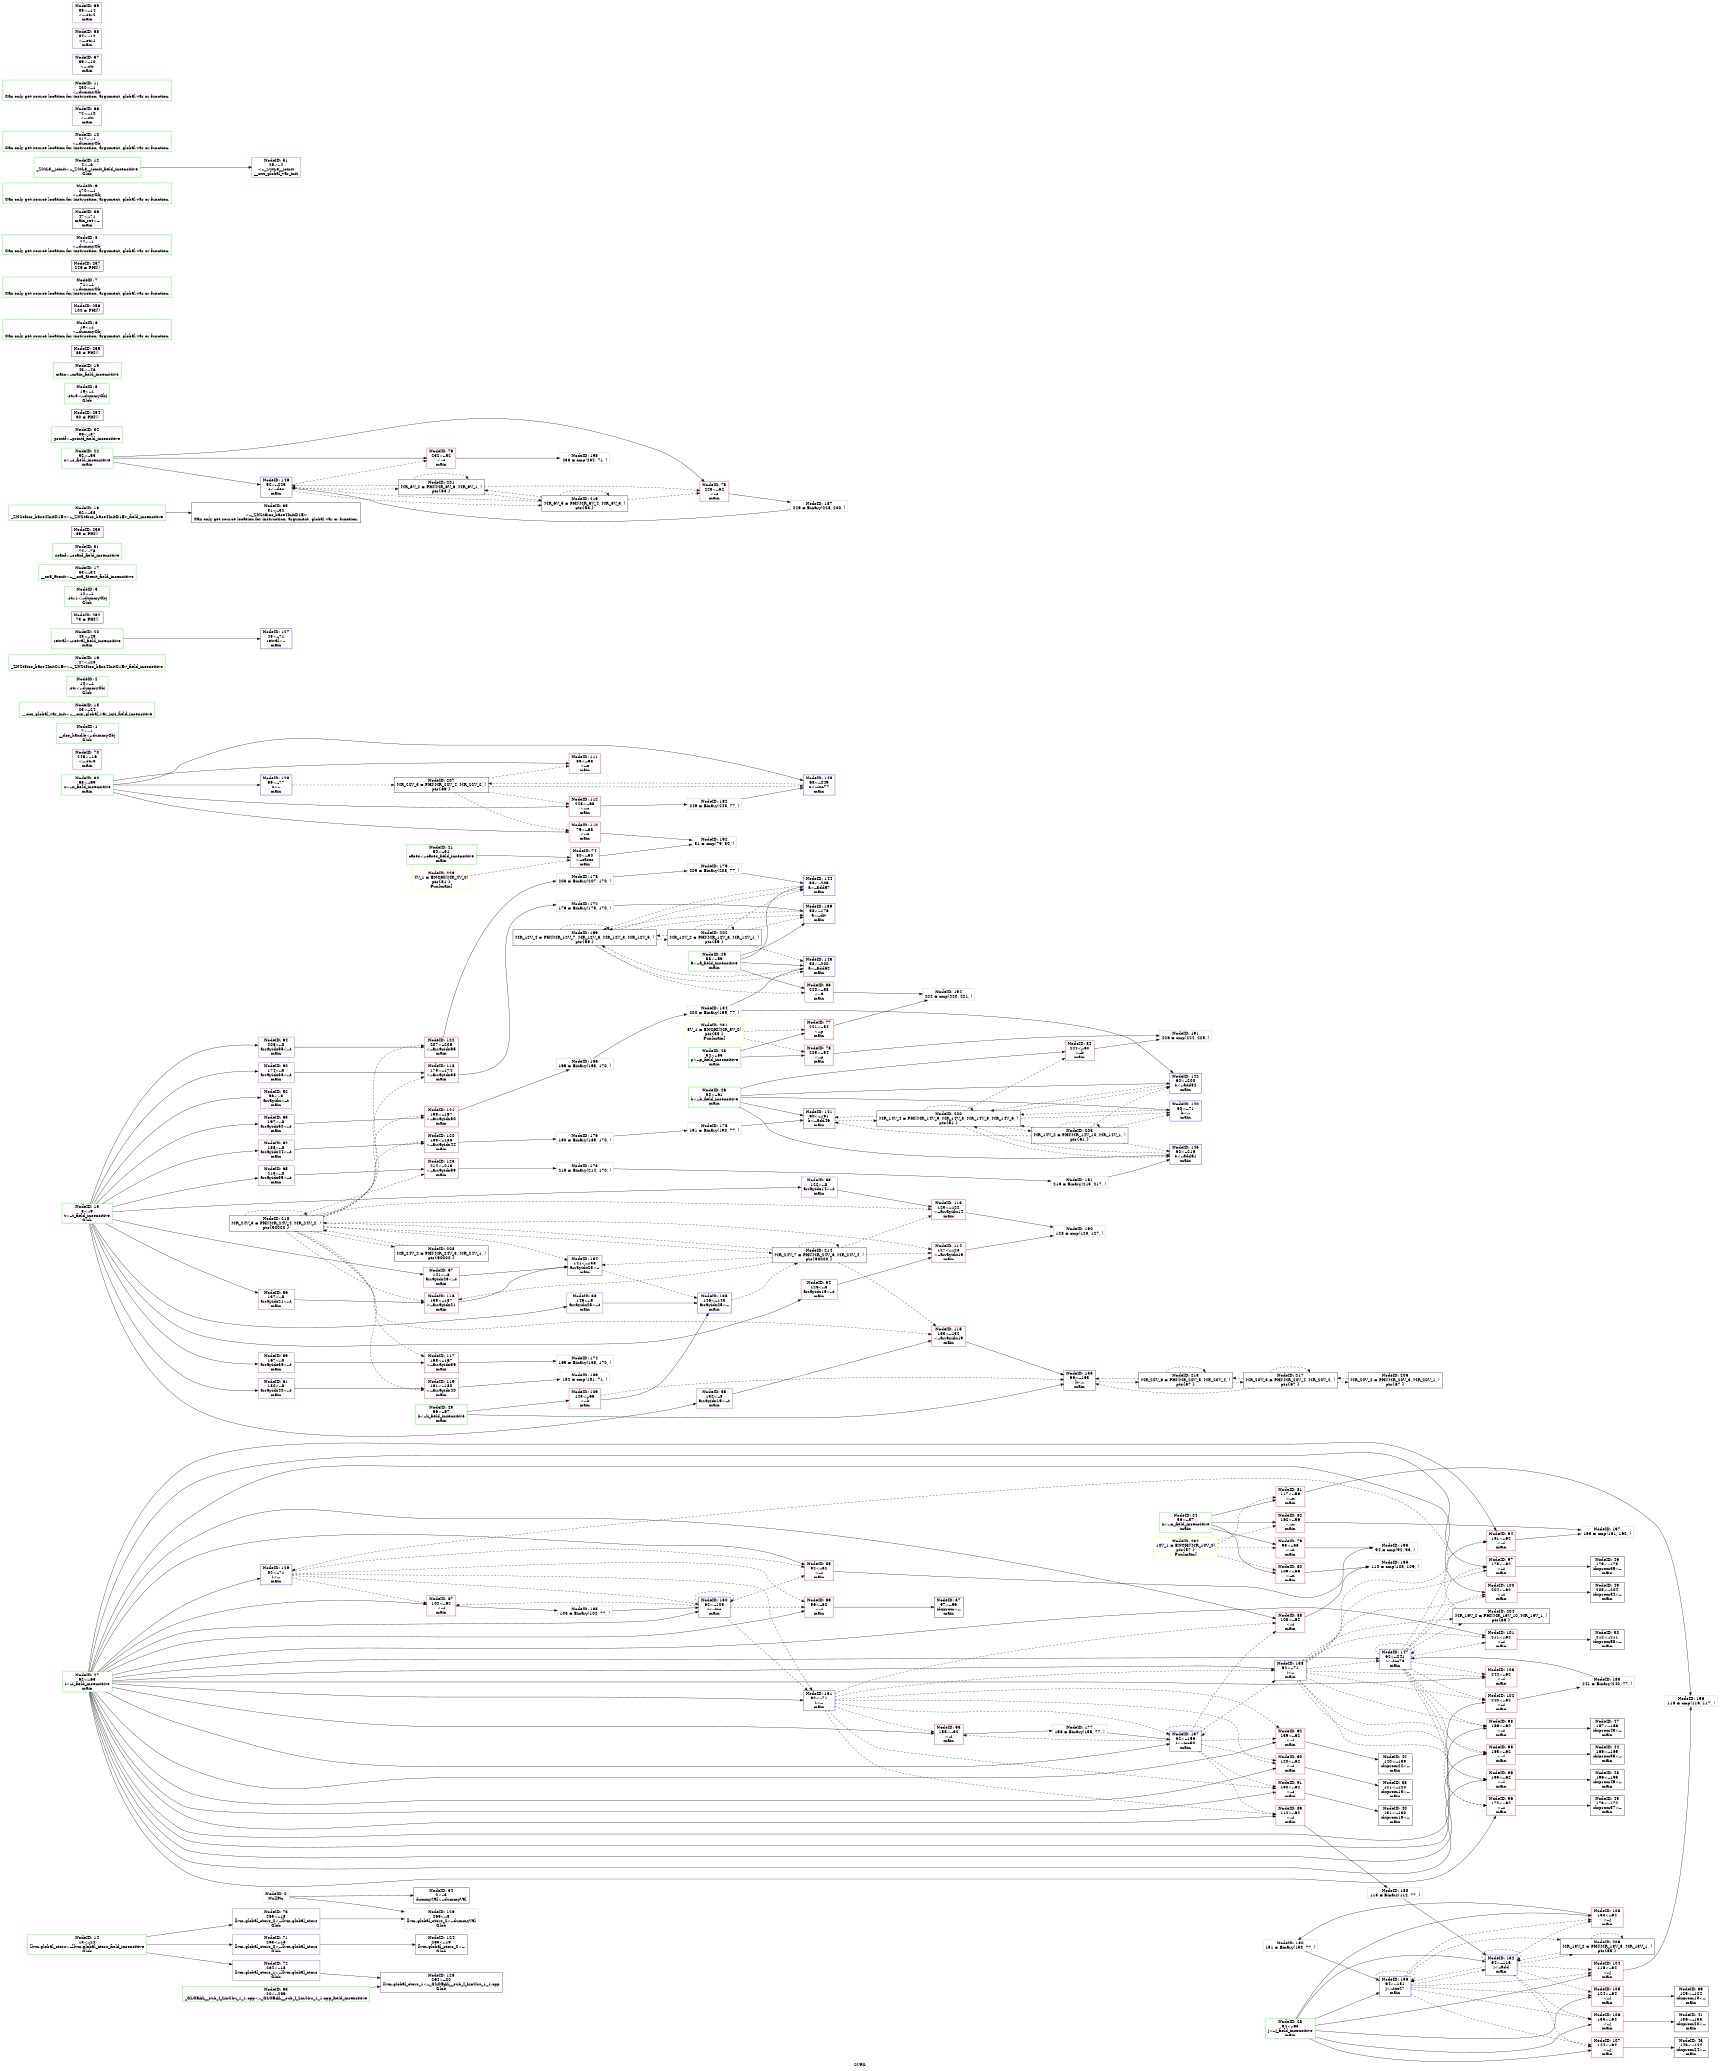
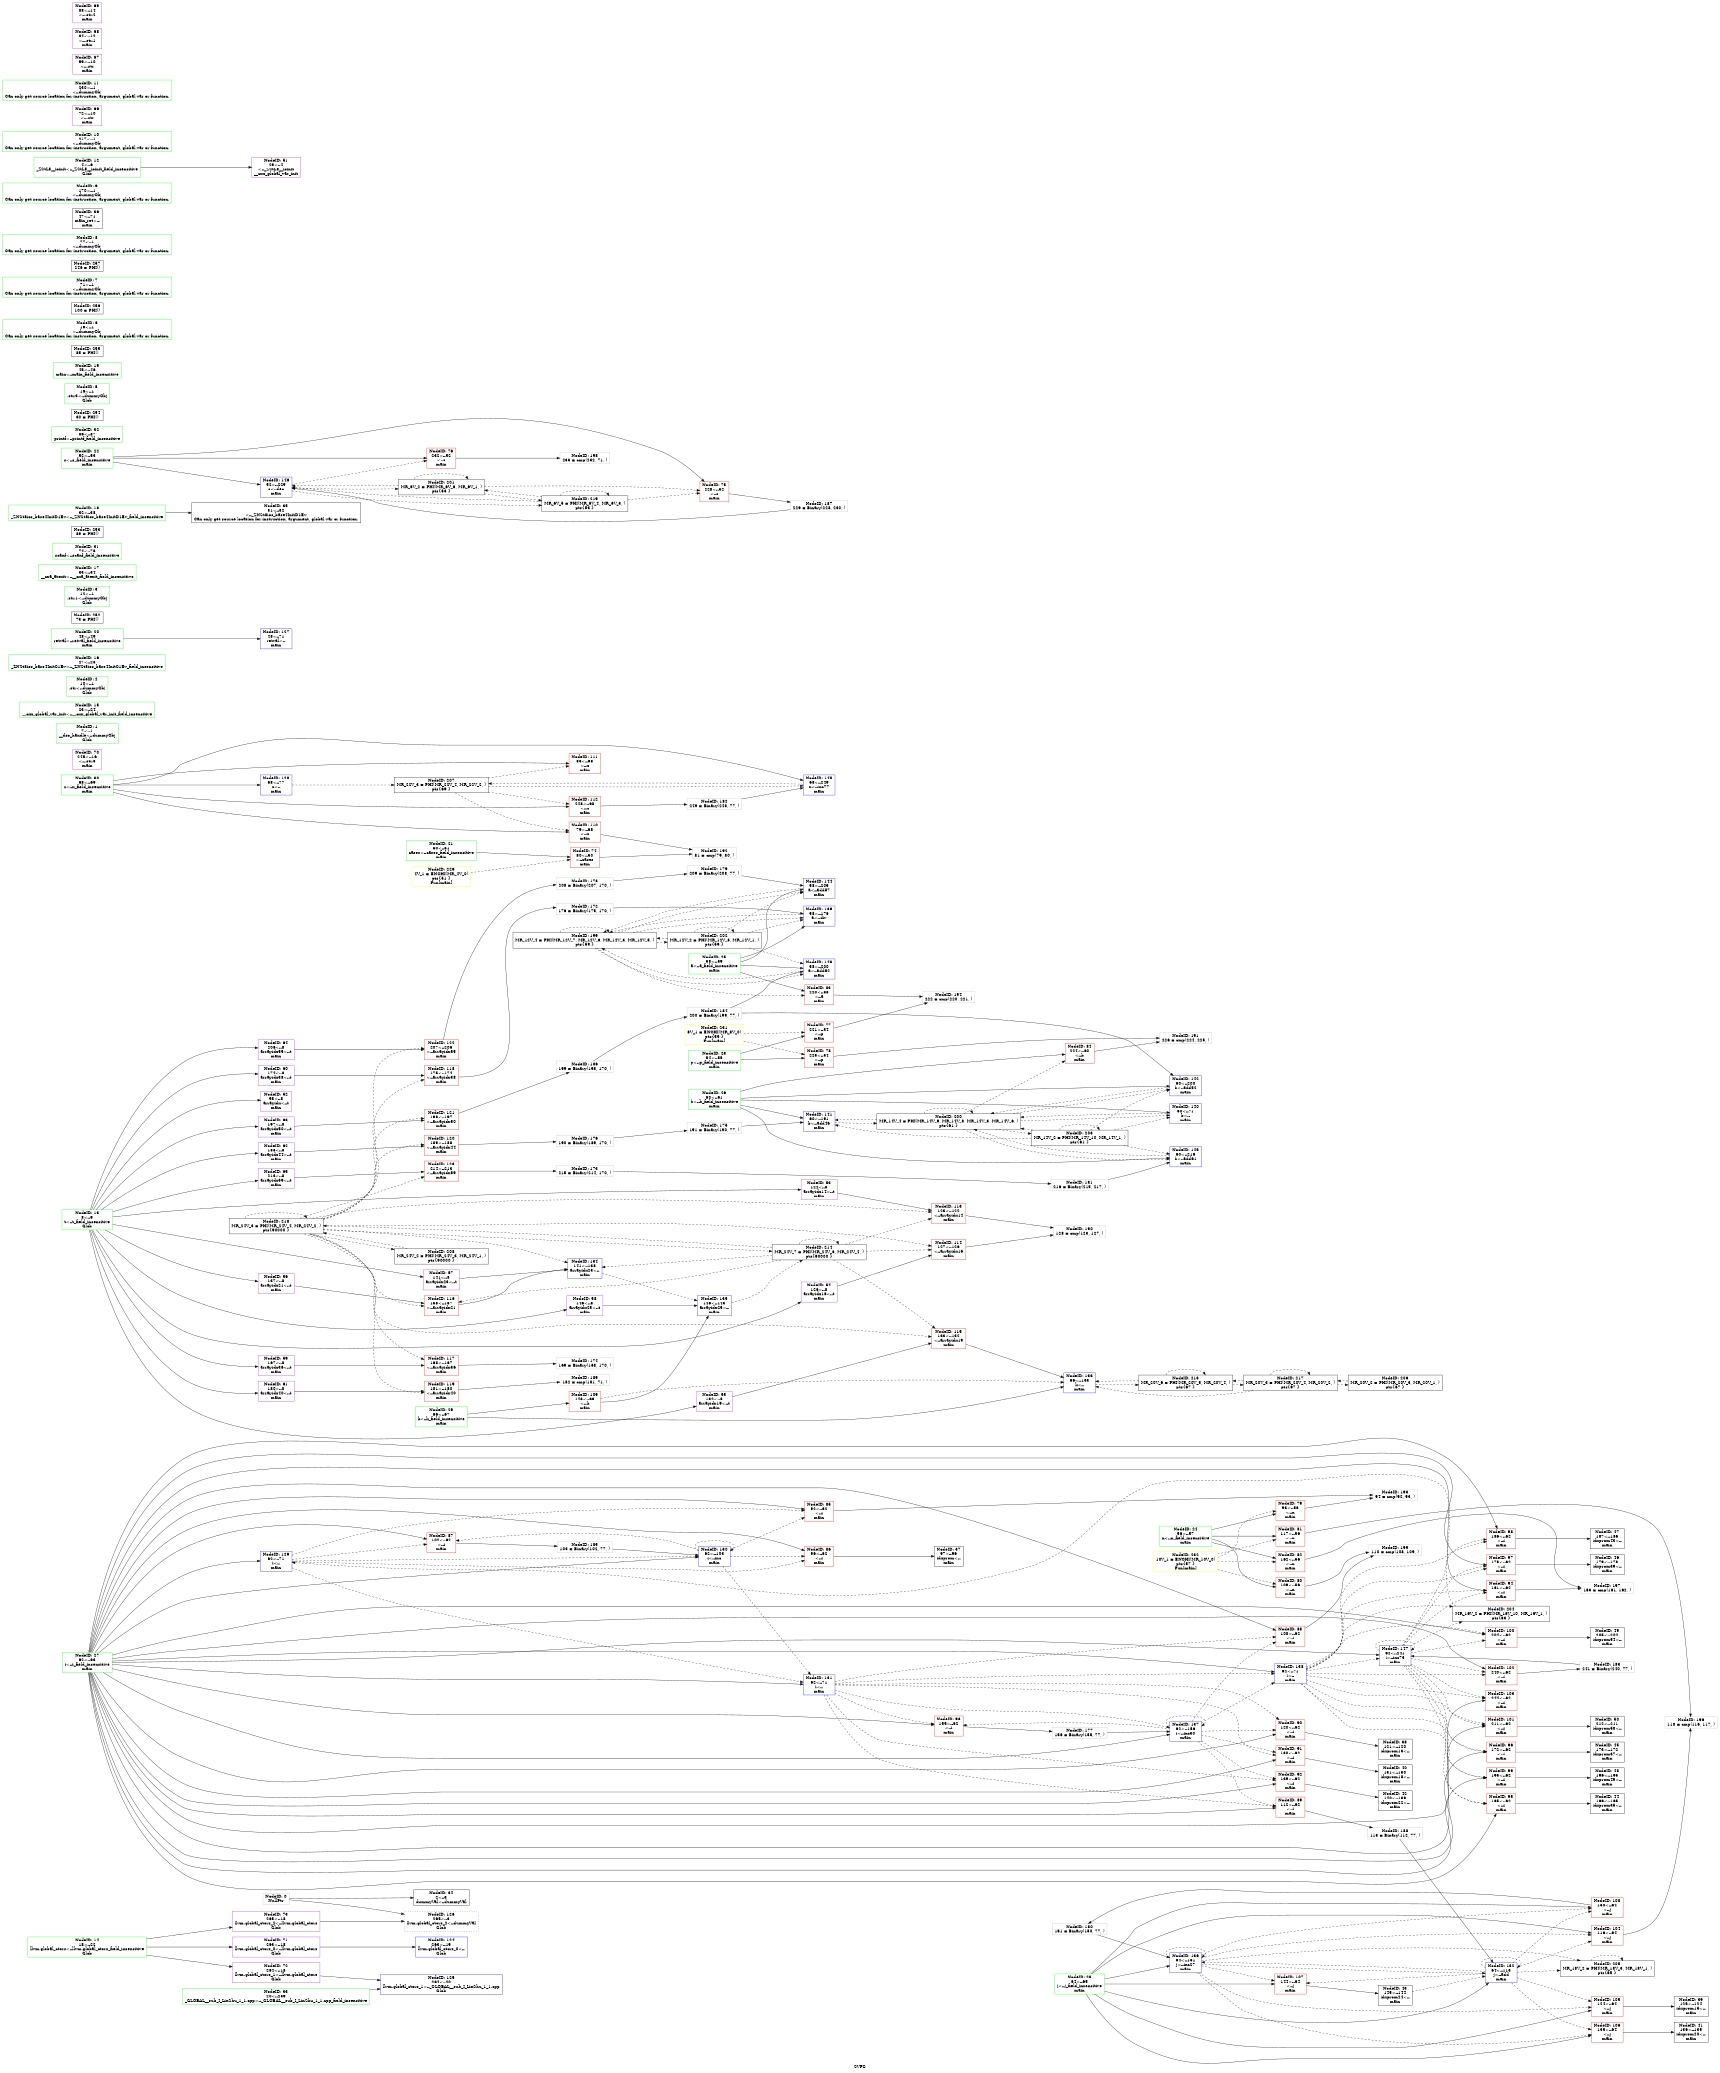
(1540, 1956) -> (1447, 1984)
